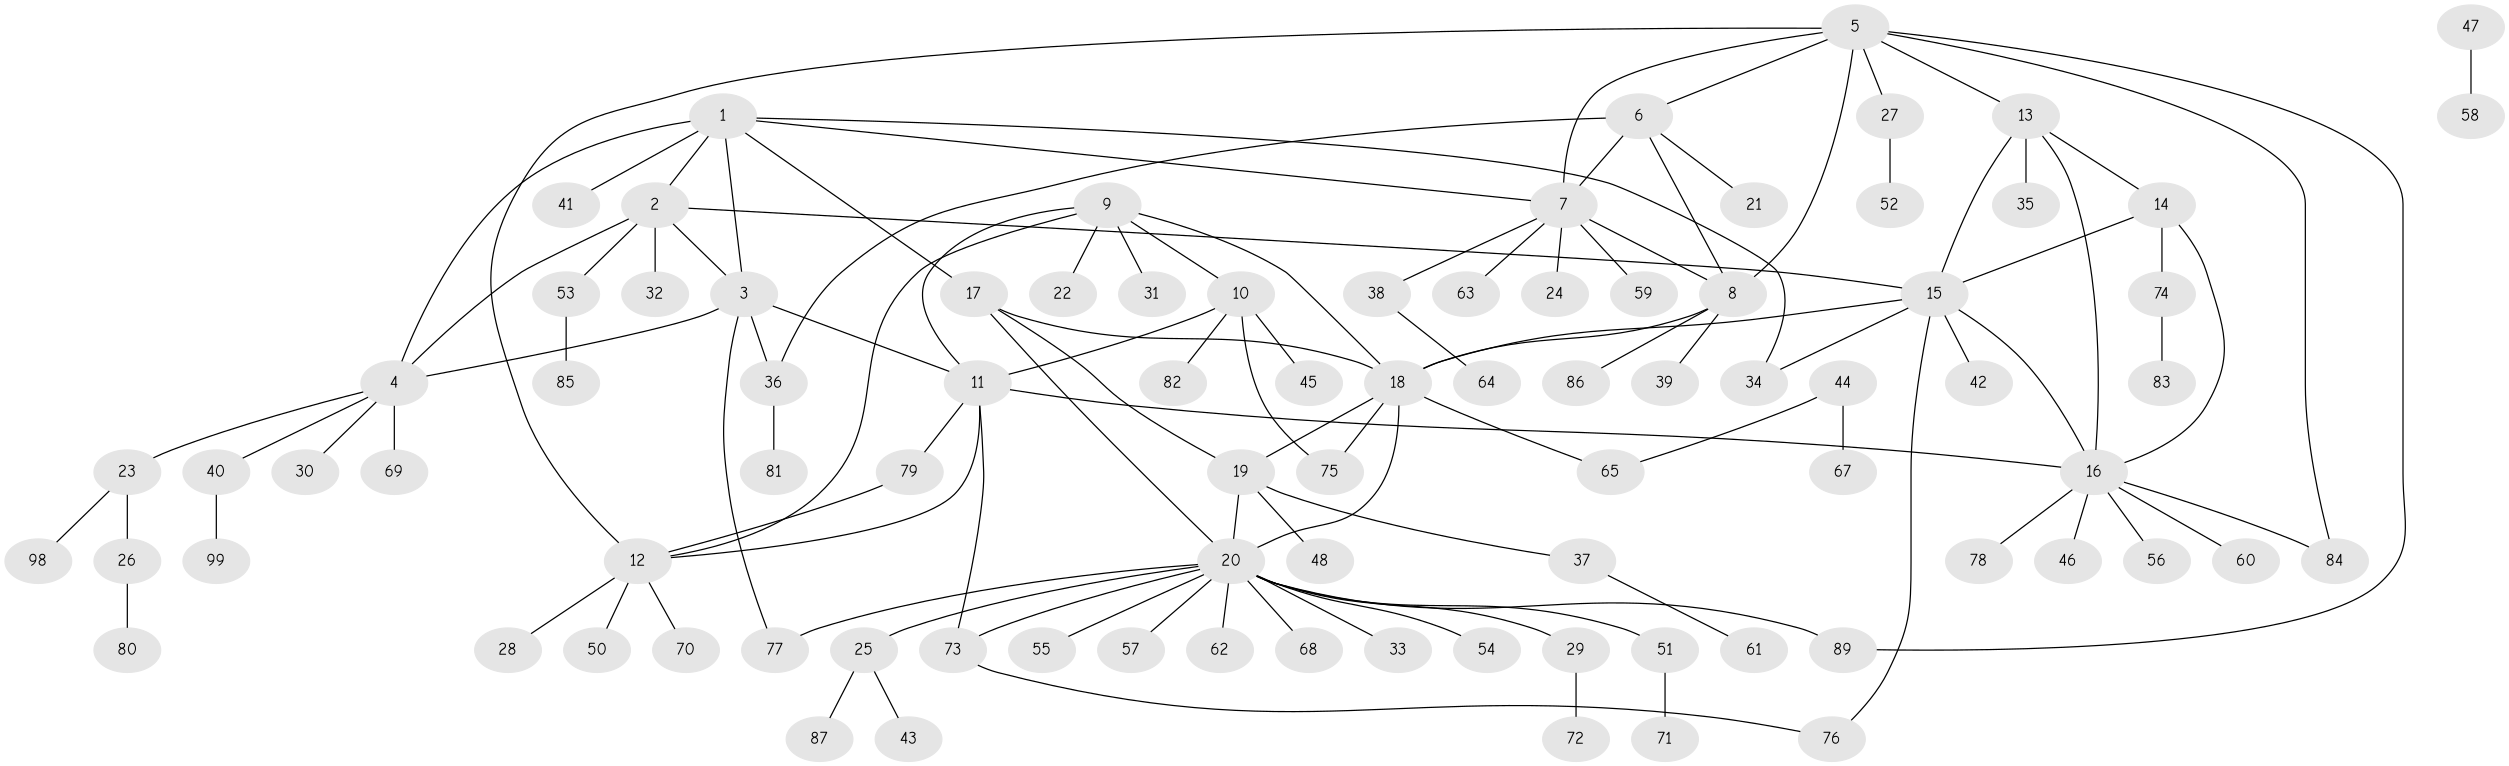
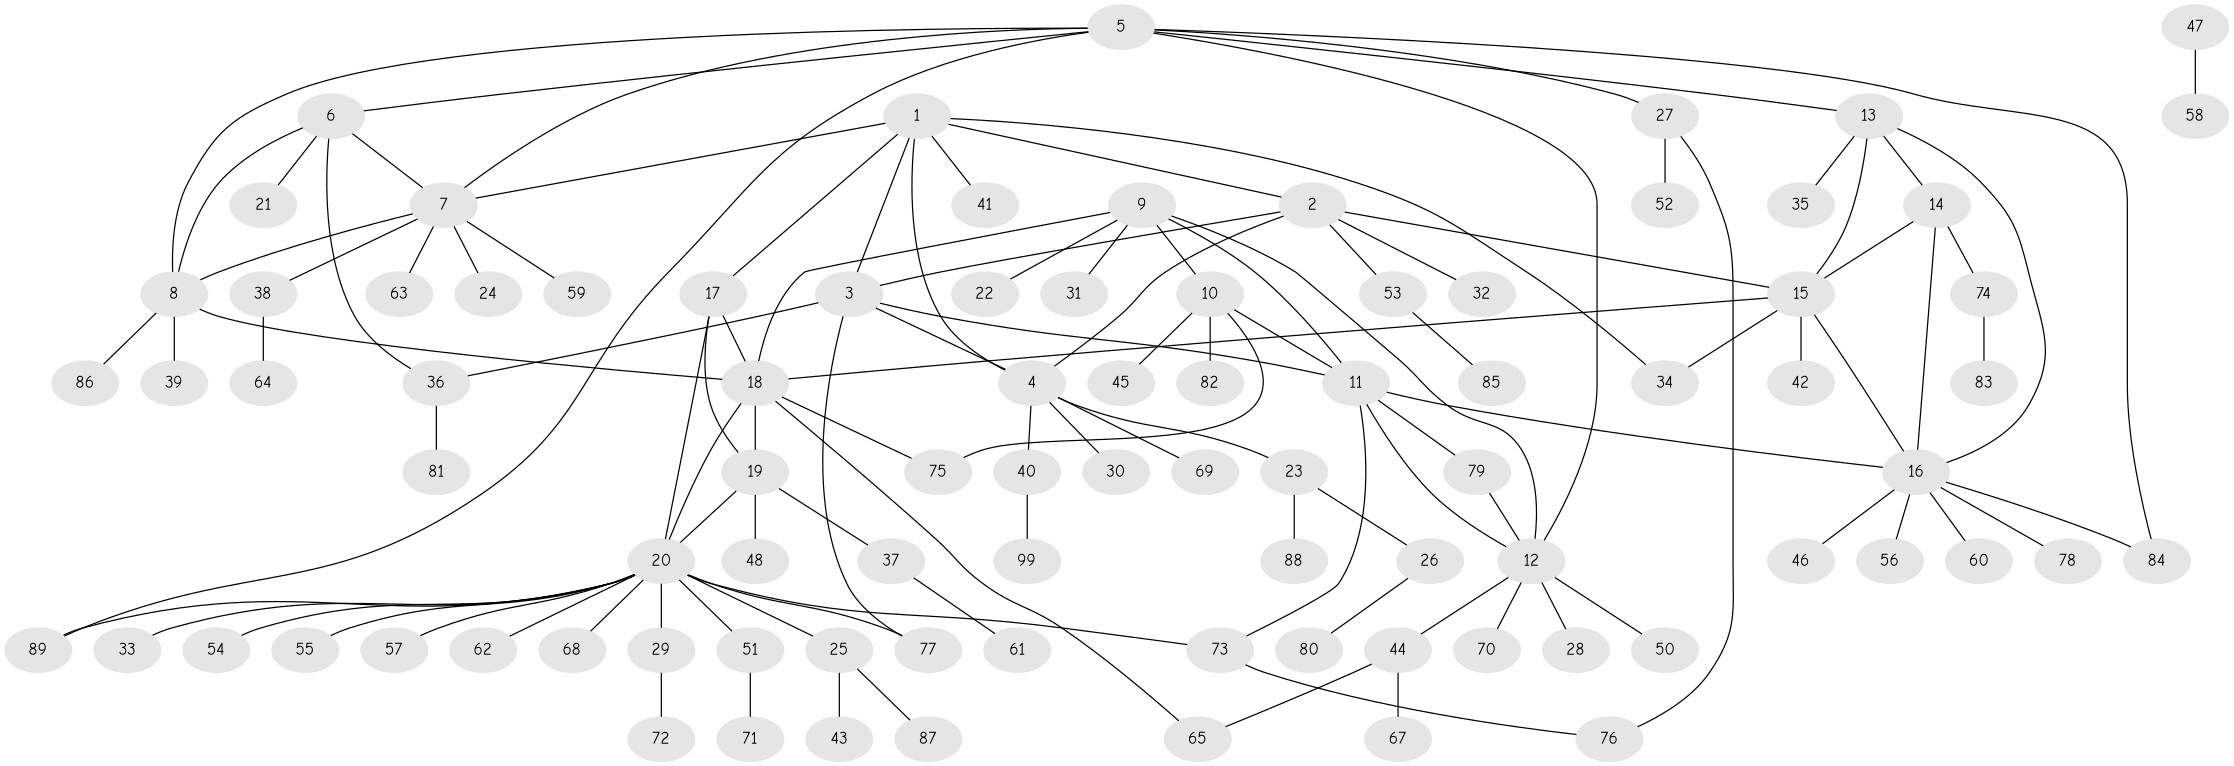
(1911, 526) -> (1733, 430)
(38, 561) -> (1294, 561)
none -> (1465, 606)
